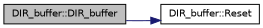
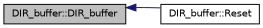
(139, 21) -> (148, 8)
